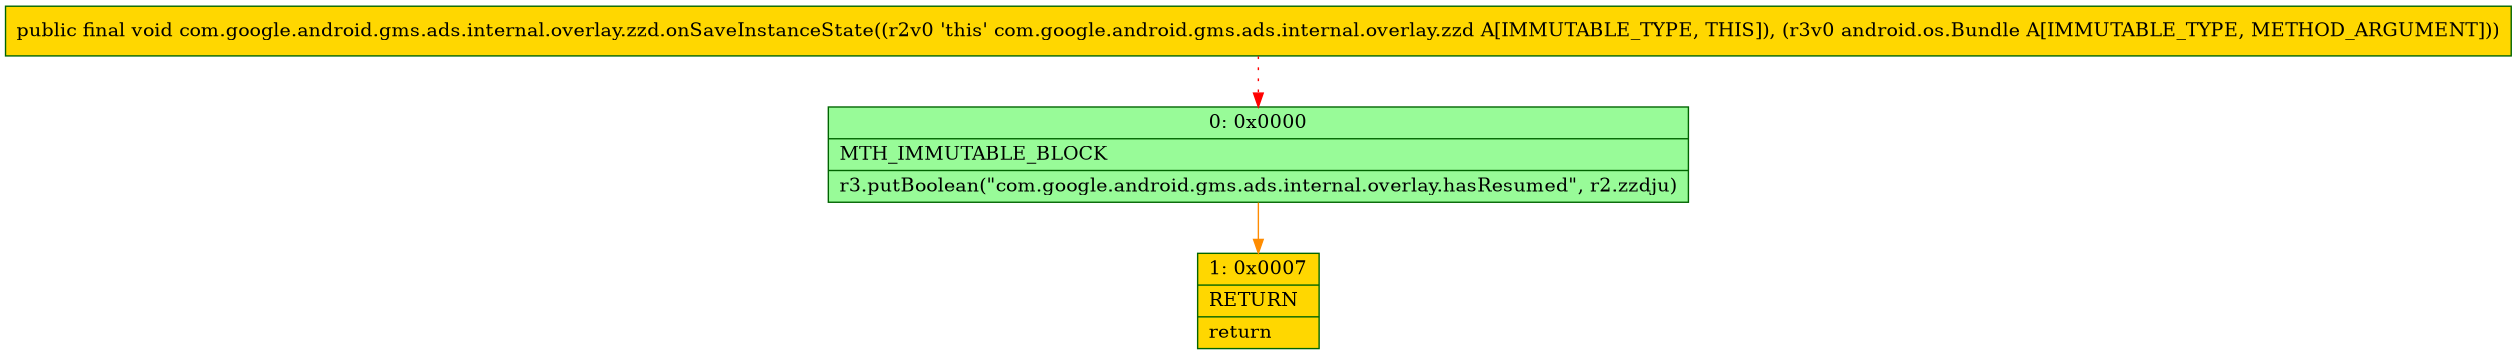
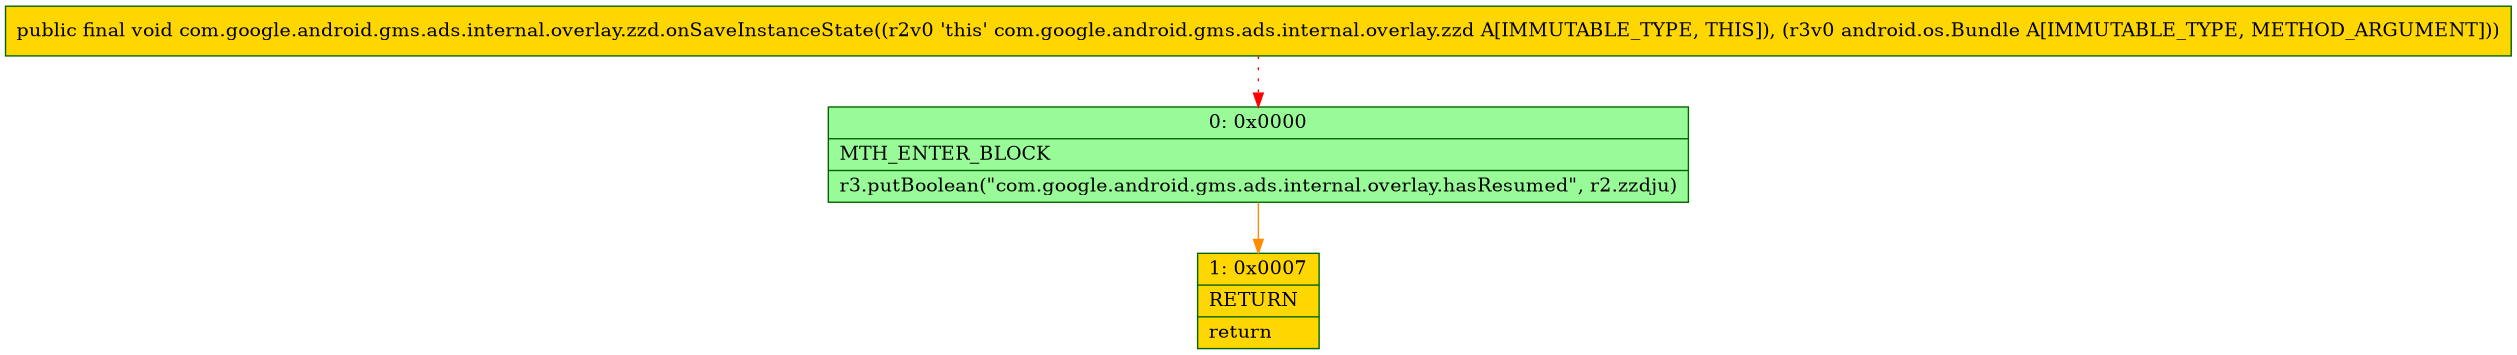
(974, 154) -> (946, 154)
